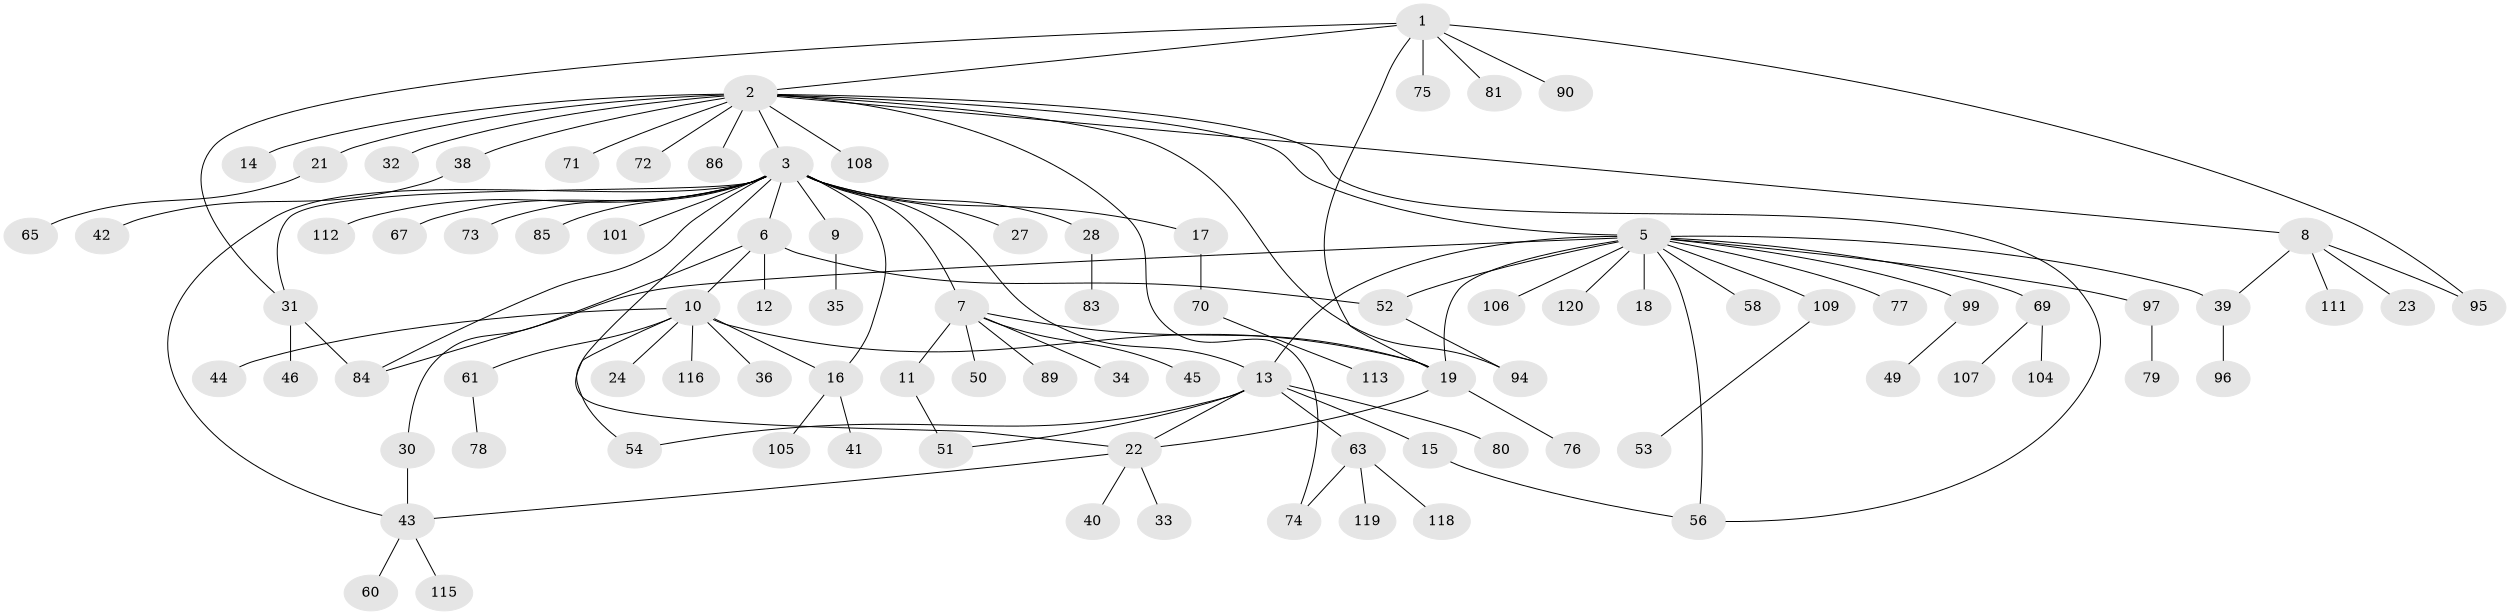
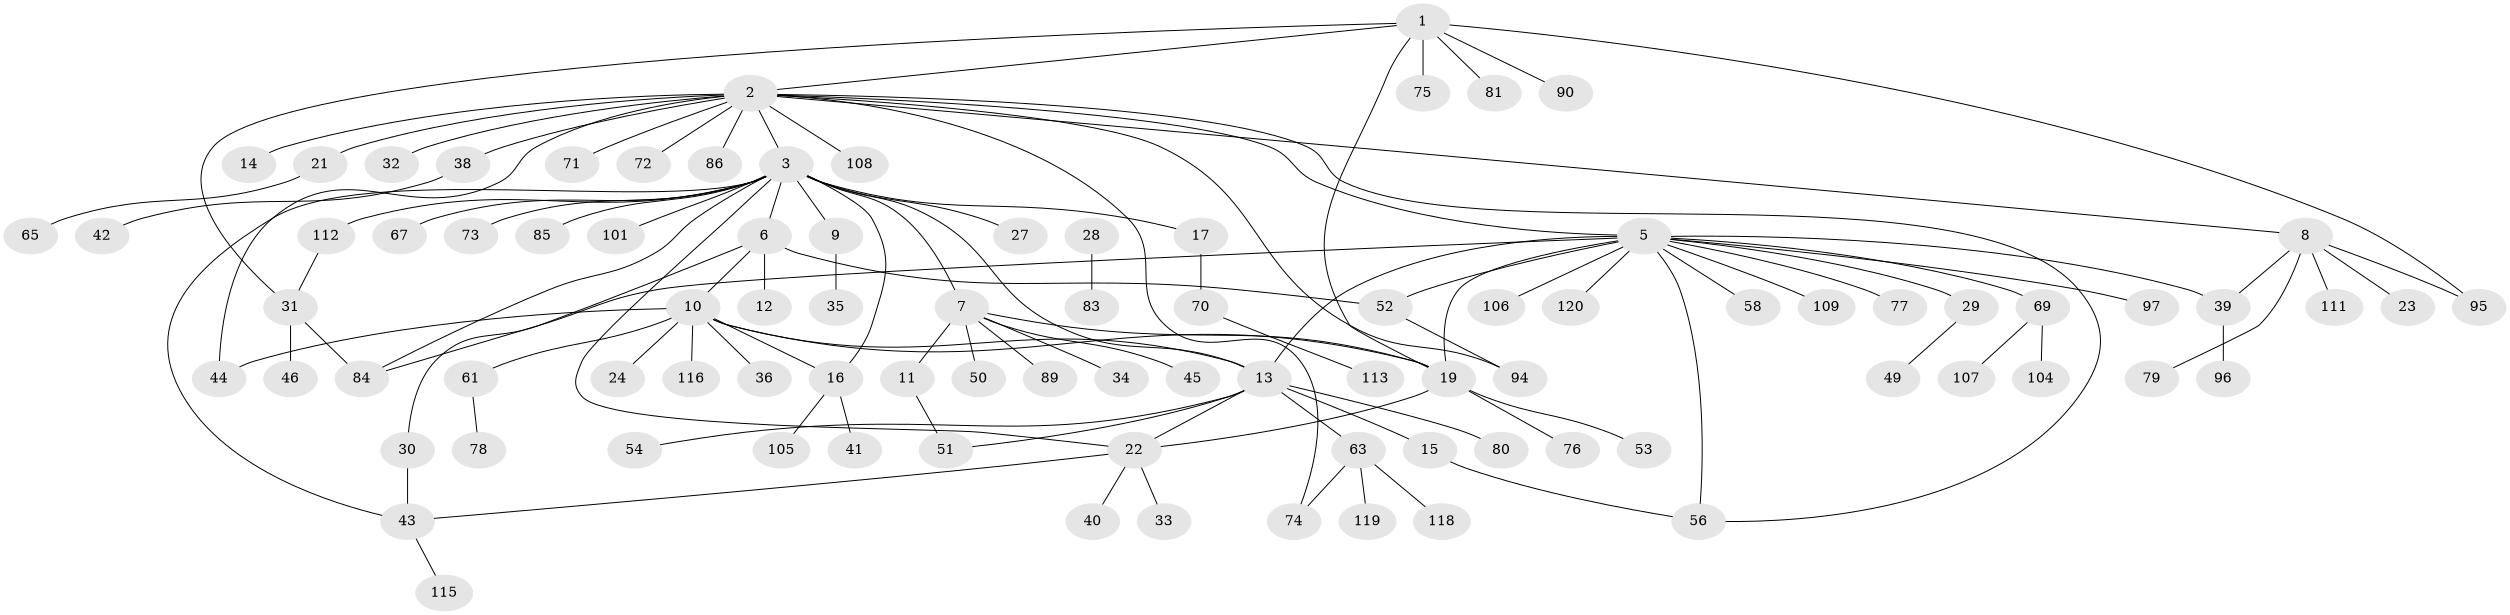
(489, 192) -> (308, 272)
none -> (429, 197)
(939, 200) -> none
(1644, 307) -> none
(1971, 307) -> (1971, 307)
(2152, 343) -> (2254, 328)
(598, 352) -> (979, 343)
(1735, 379) -> (1547, 415)
(371, 593) -> none
